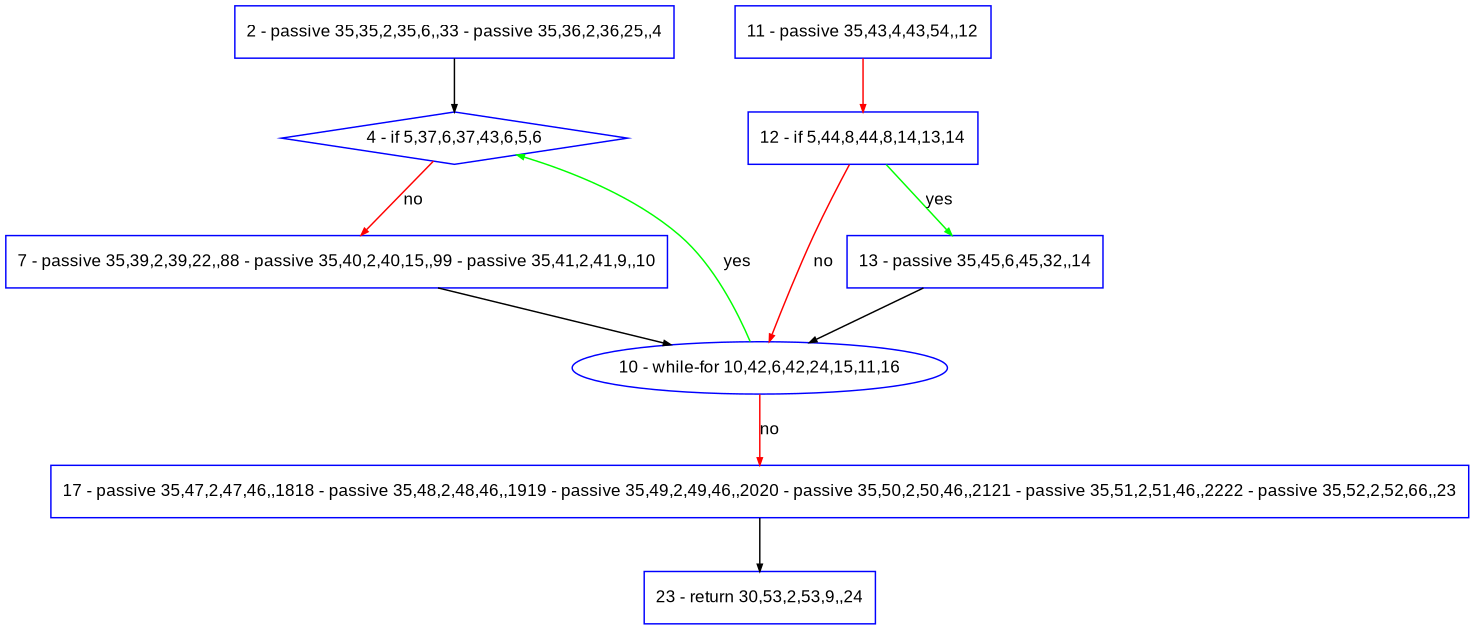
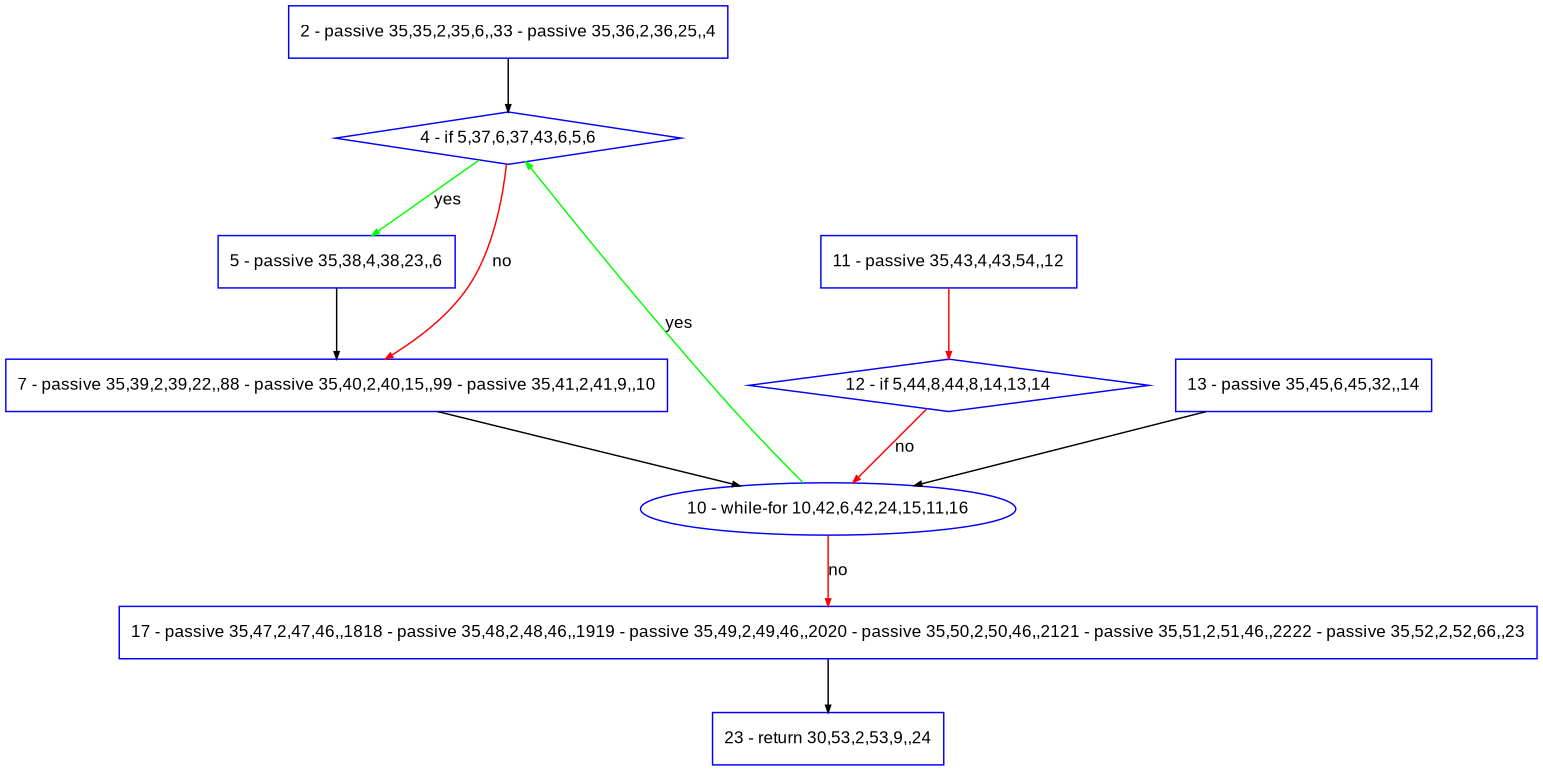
(863, 138) -> (949, 385)
(916, 197) -> none
none -> (337, 262)
